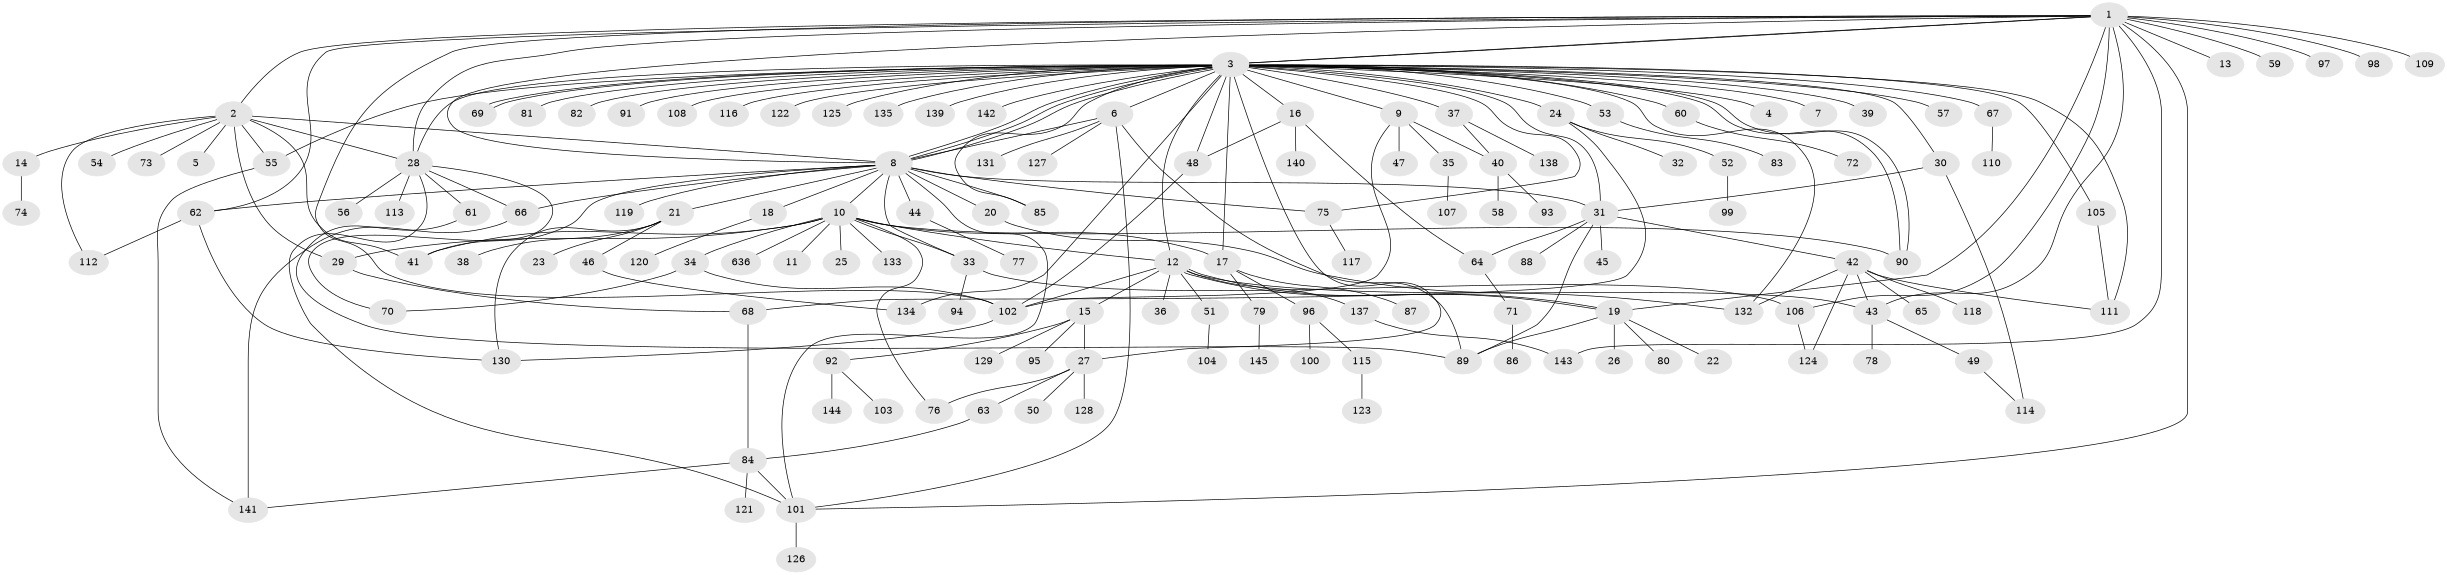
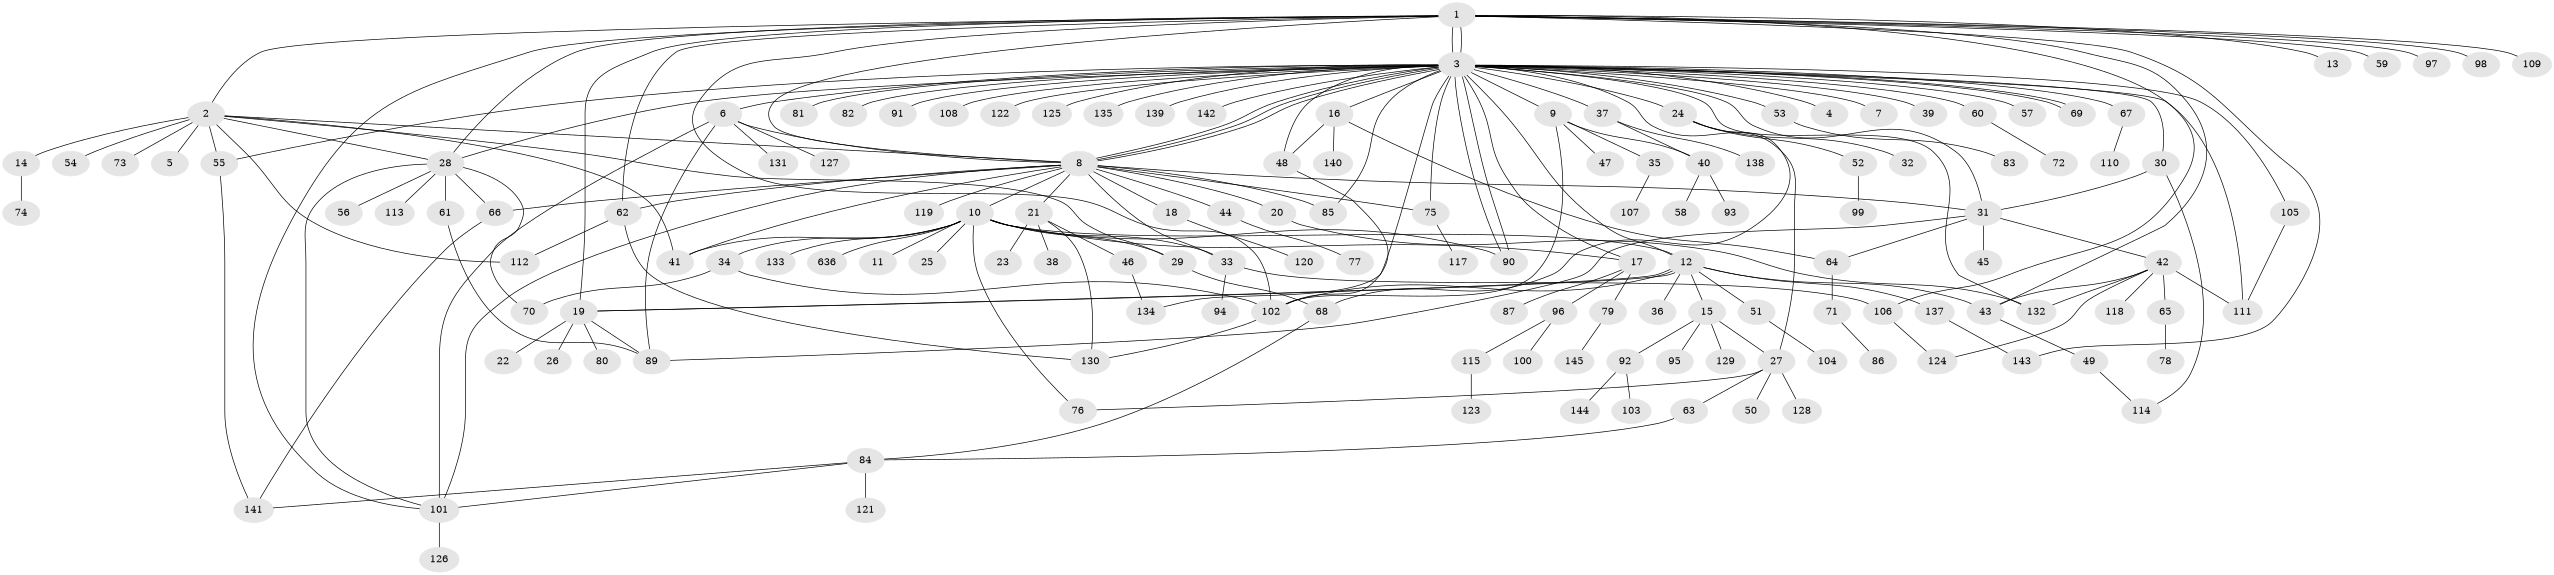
(729, 114) -> none
(1527, 263) -> none
(1872, 337) -> (2166, 337)
